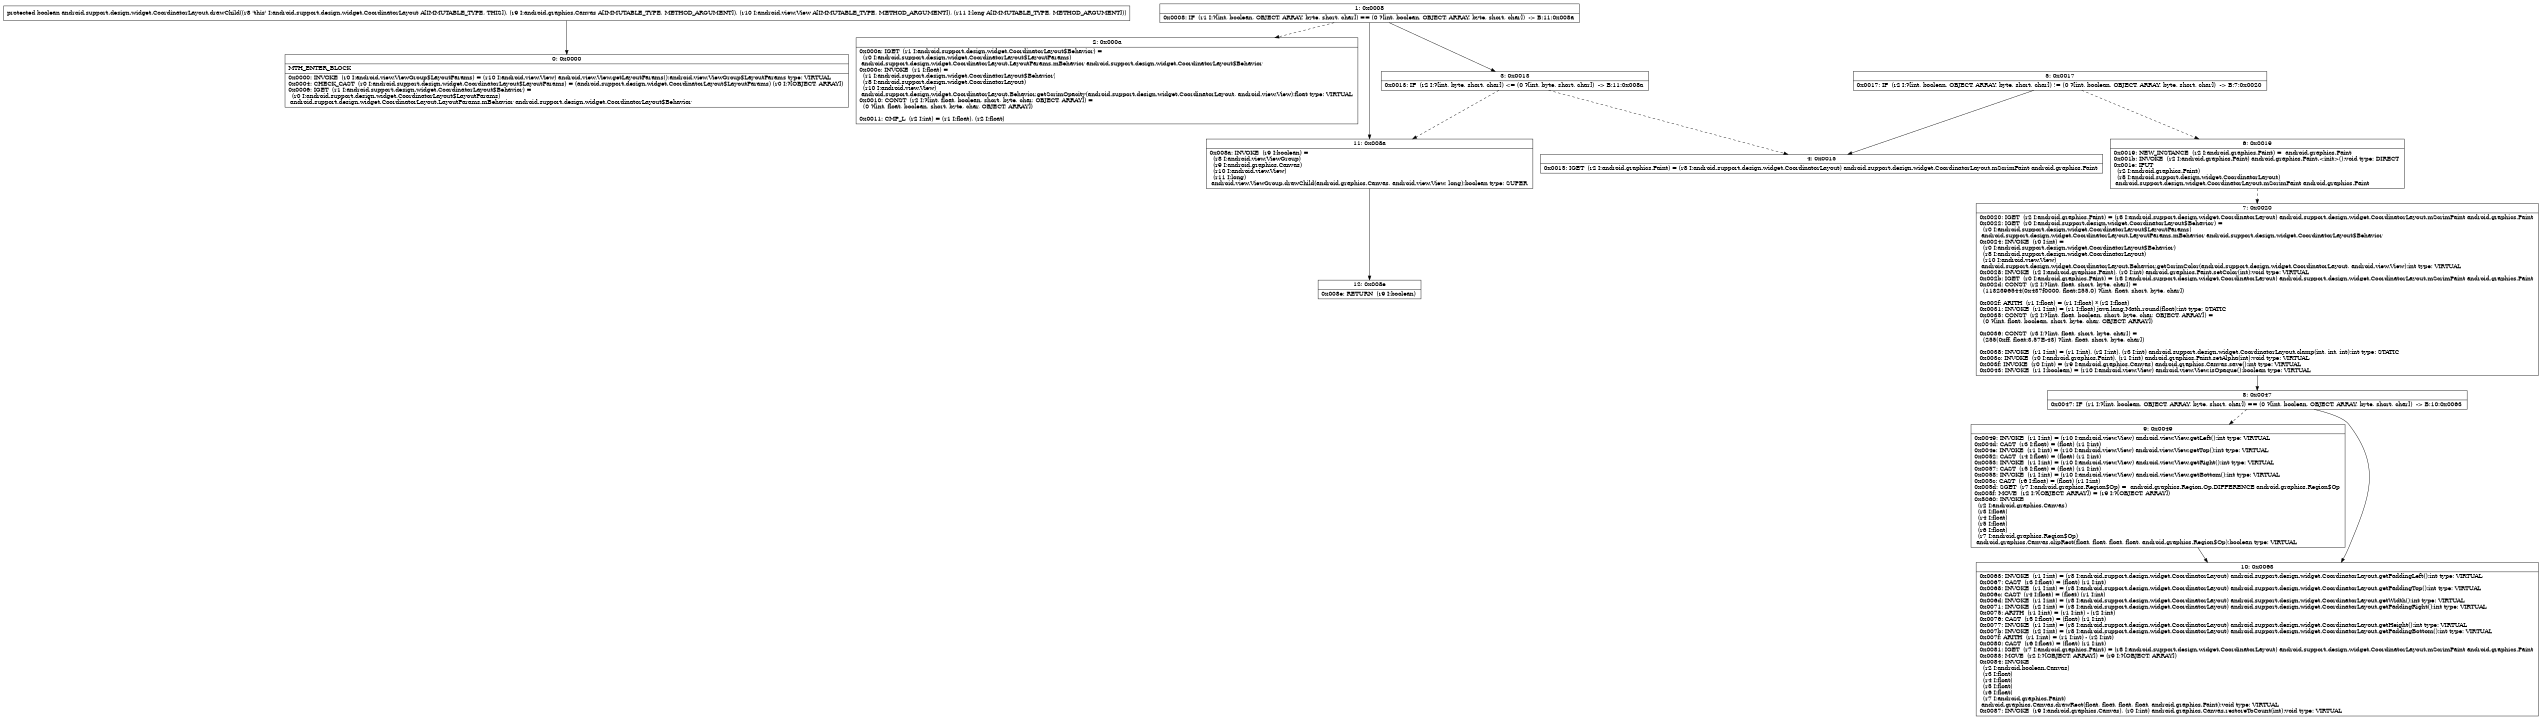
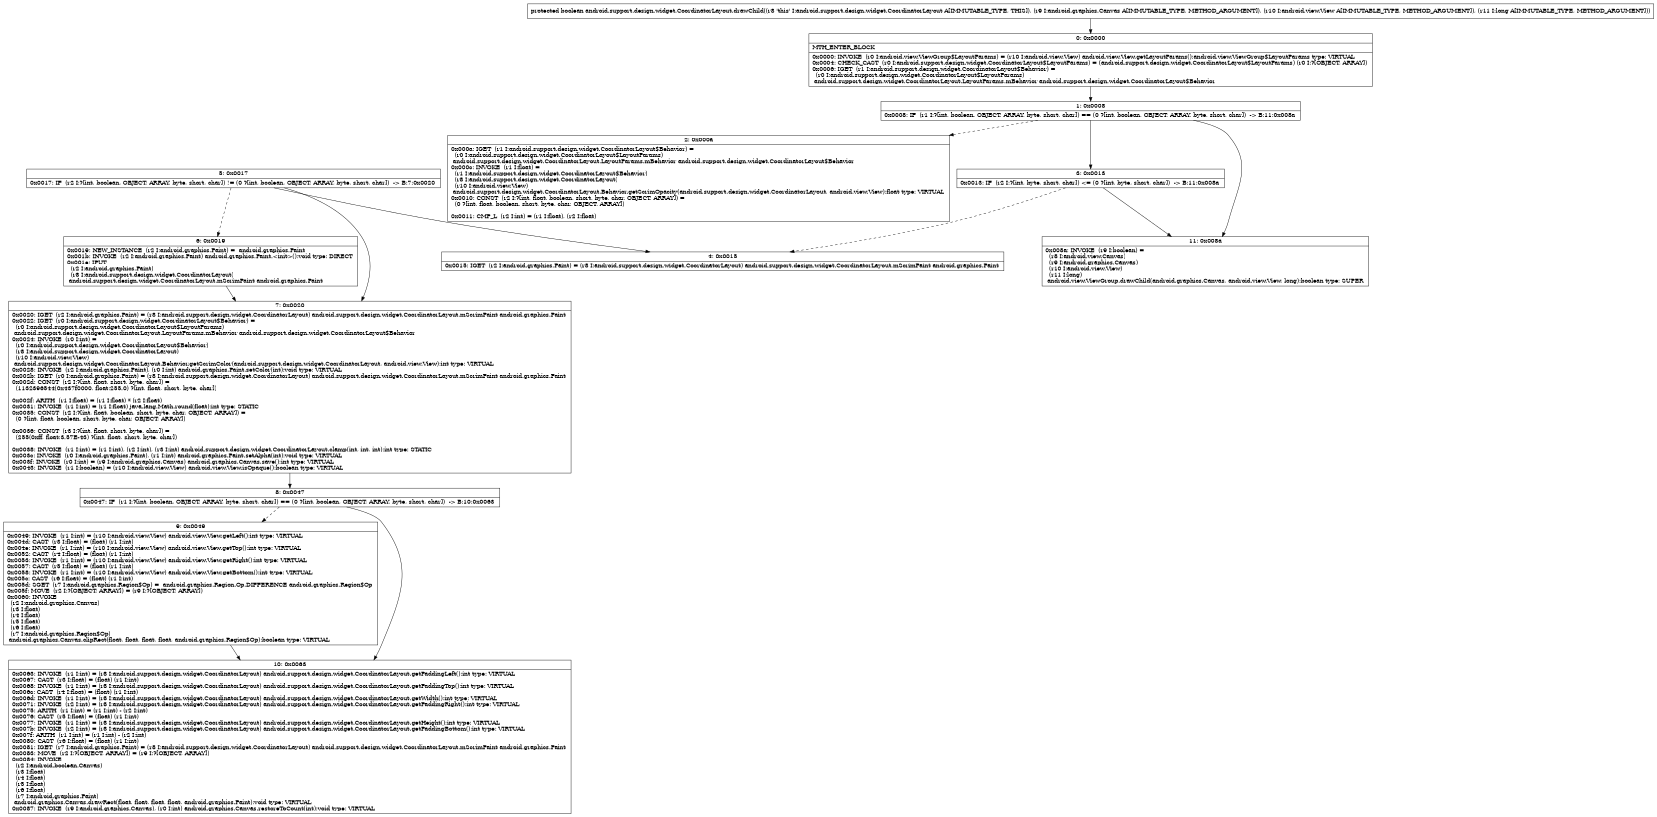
none -> (1091, 92)
(1458, 114) -> (1136, 211)
(1255, 159) -> (1086, 257)
(2257, 194) -> (230, 292)
none -> (352, 225)
(1370, 290) -> none
(2001, 500) -> (34, 597)
